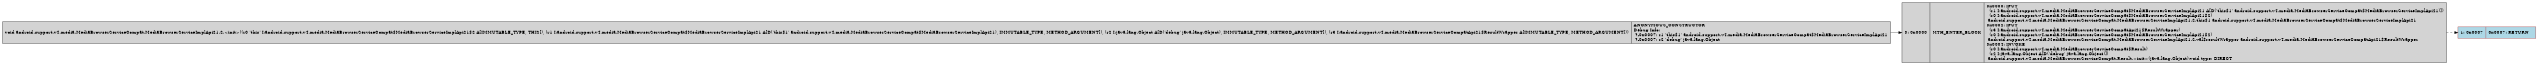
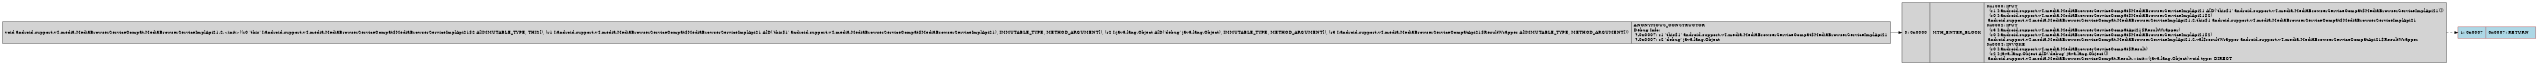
(2004, 6) -> (2004, 6)
